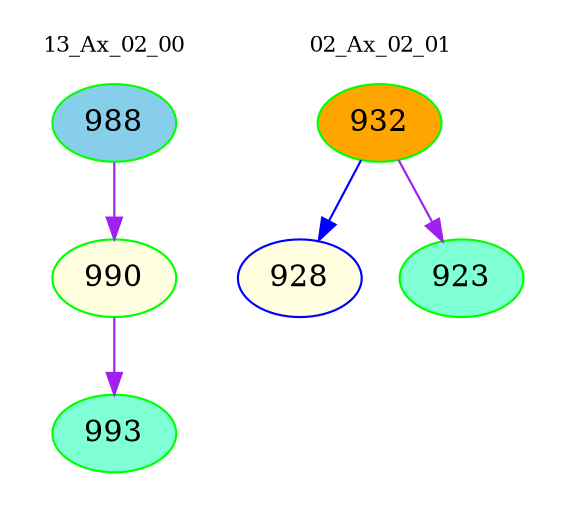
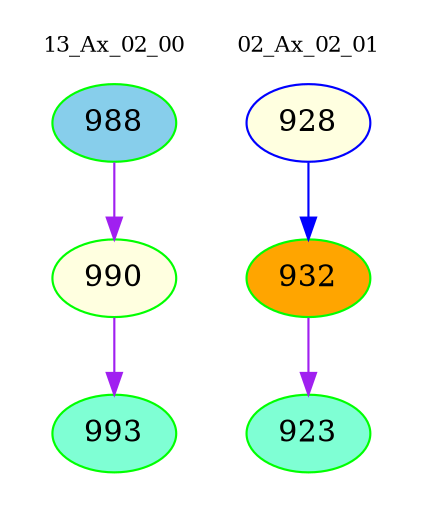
(345, 190) -> (308, 190)
